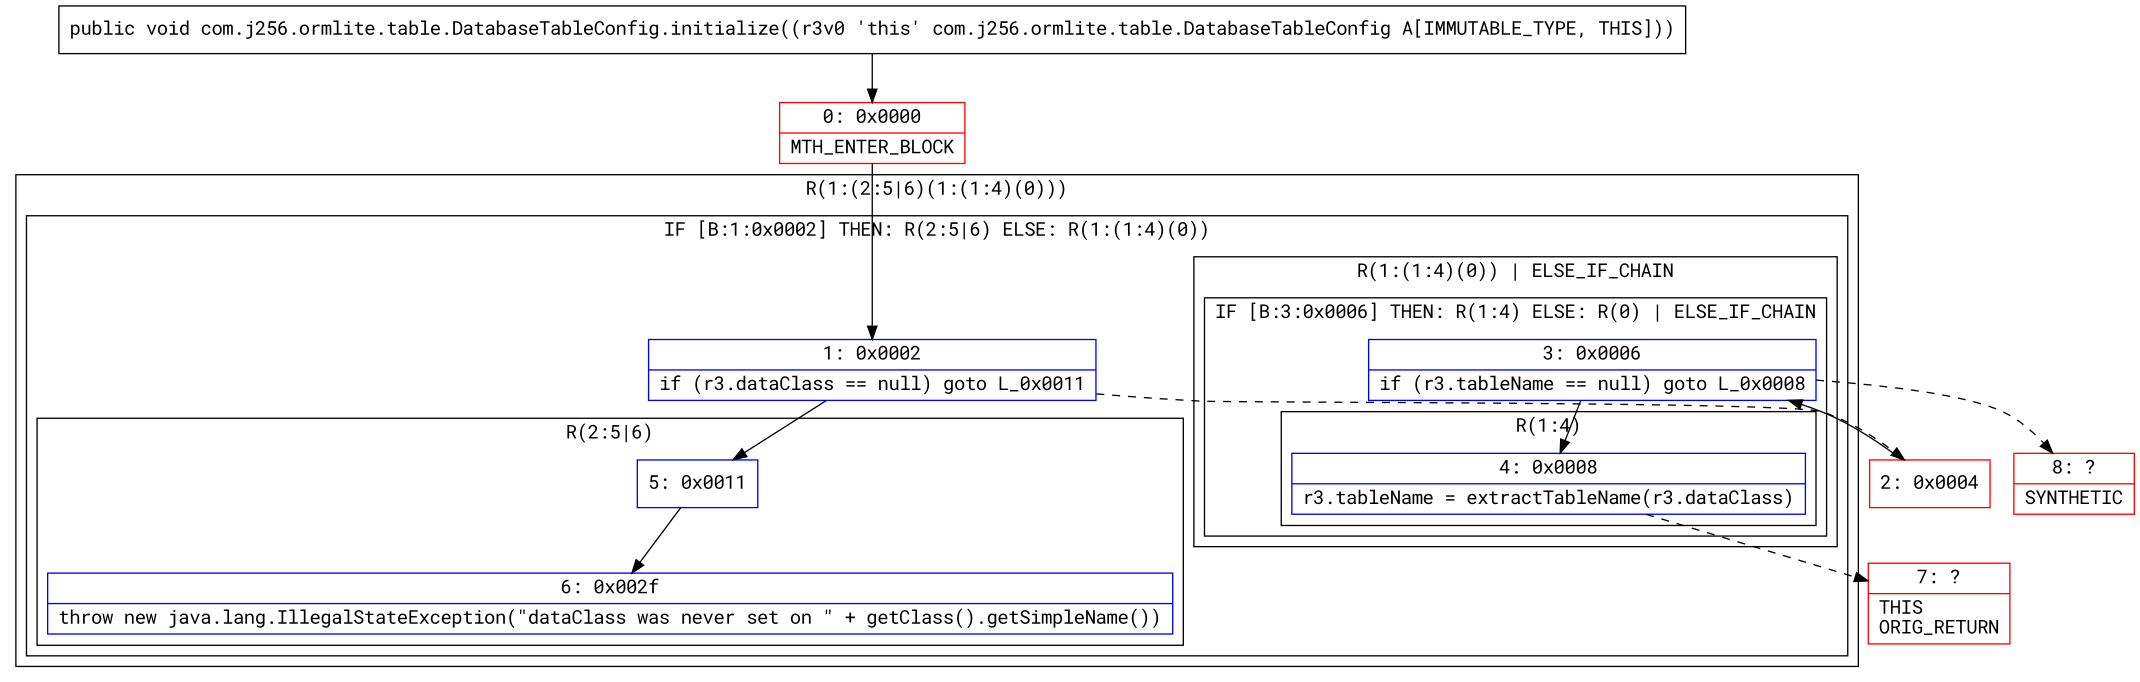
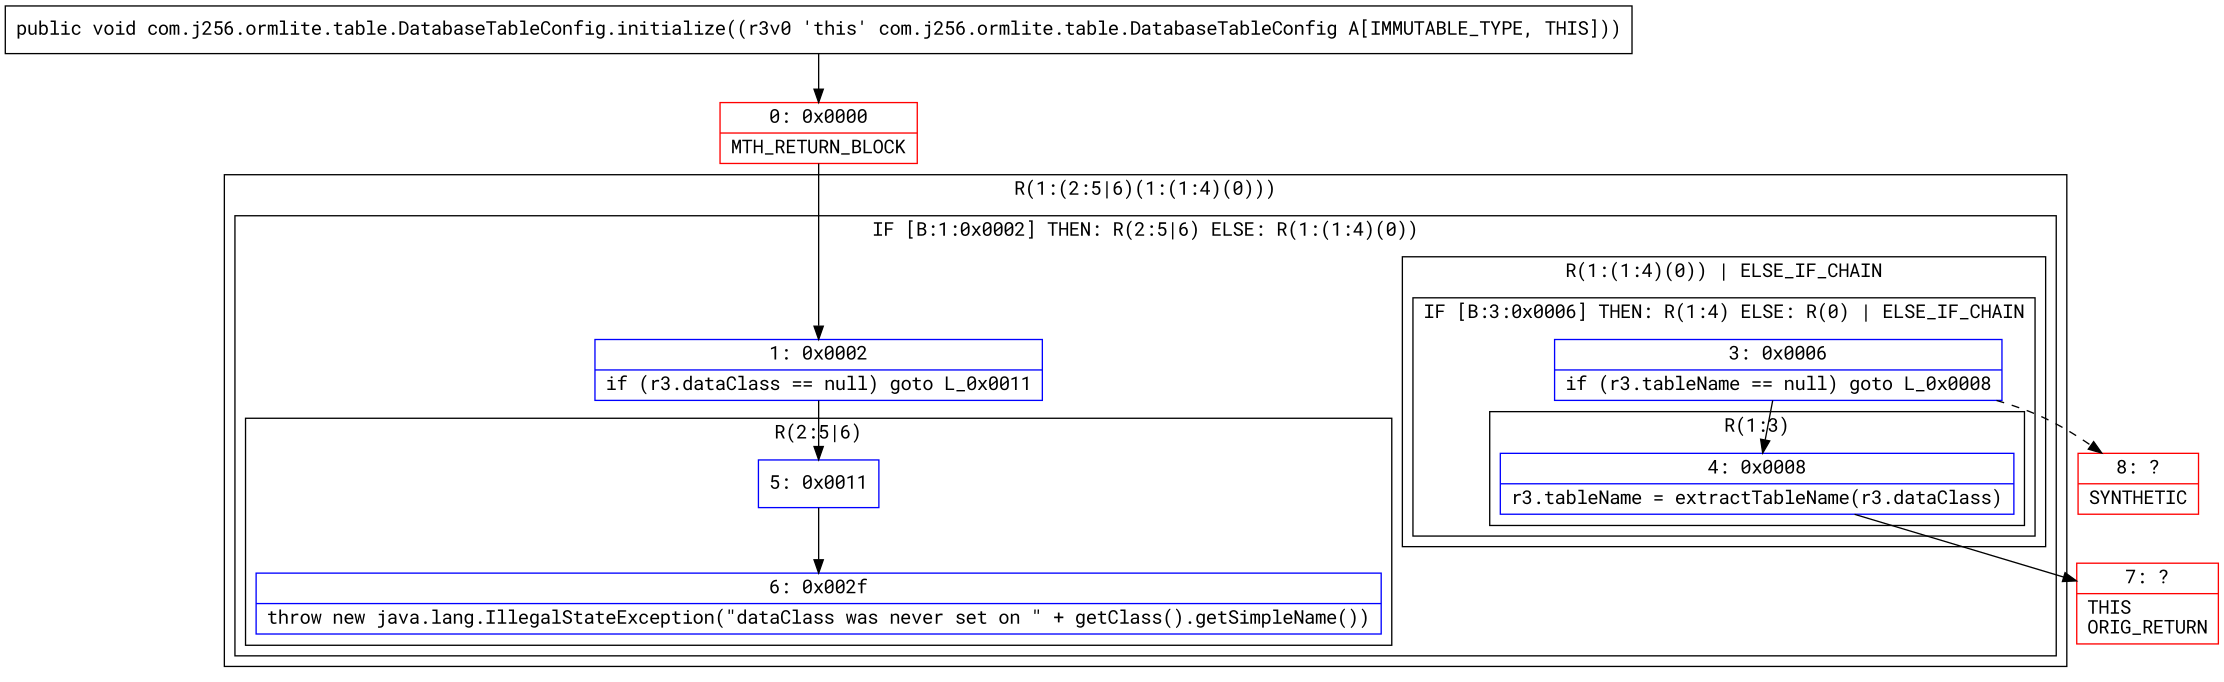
(872, 148) -> (819, 148)
(1549, 427) -> (1757, 427)
(1930, 484) -> none
(1782, 555) -> (1990, 555)
